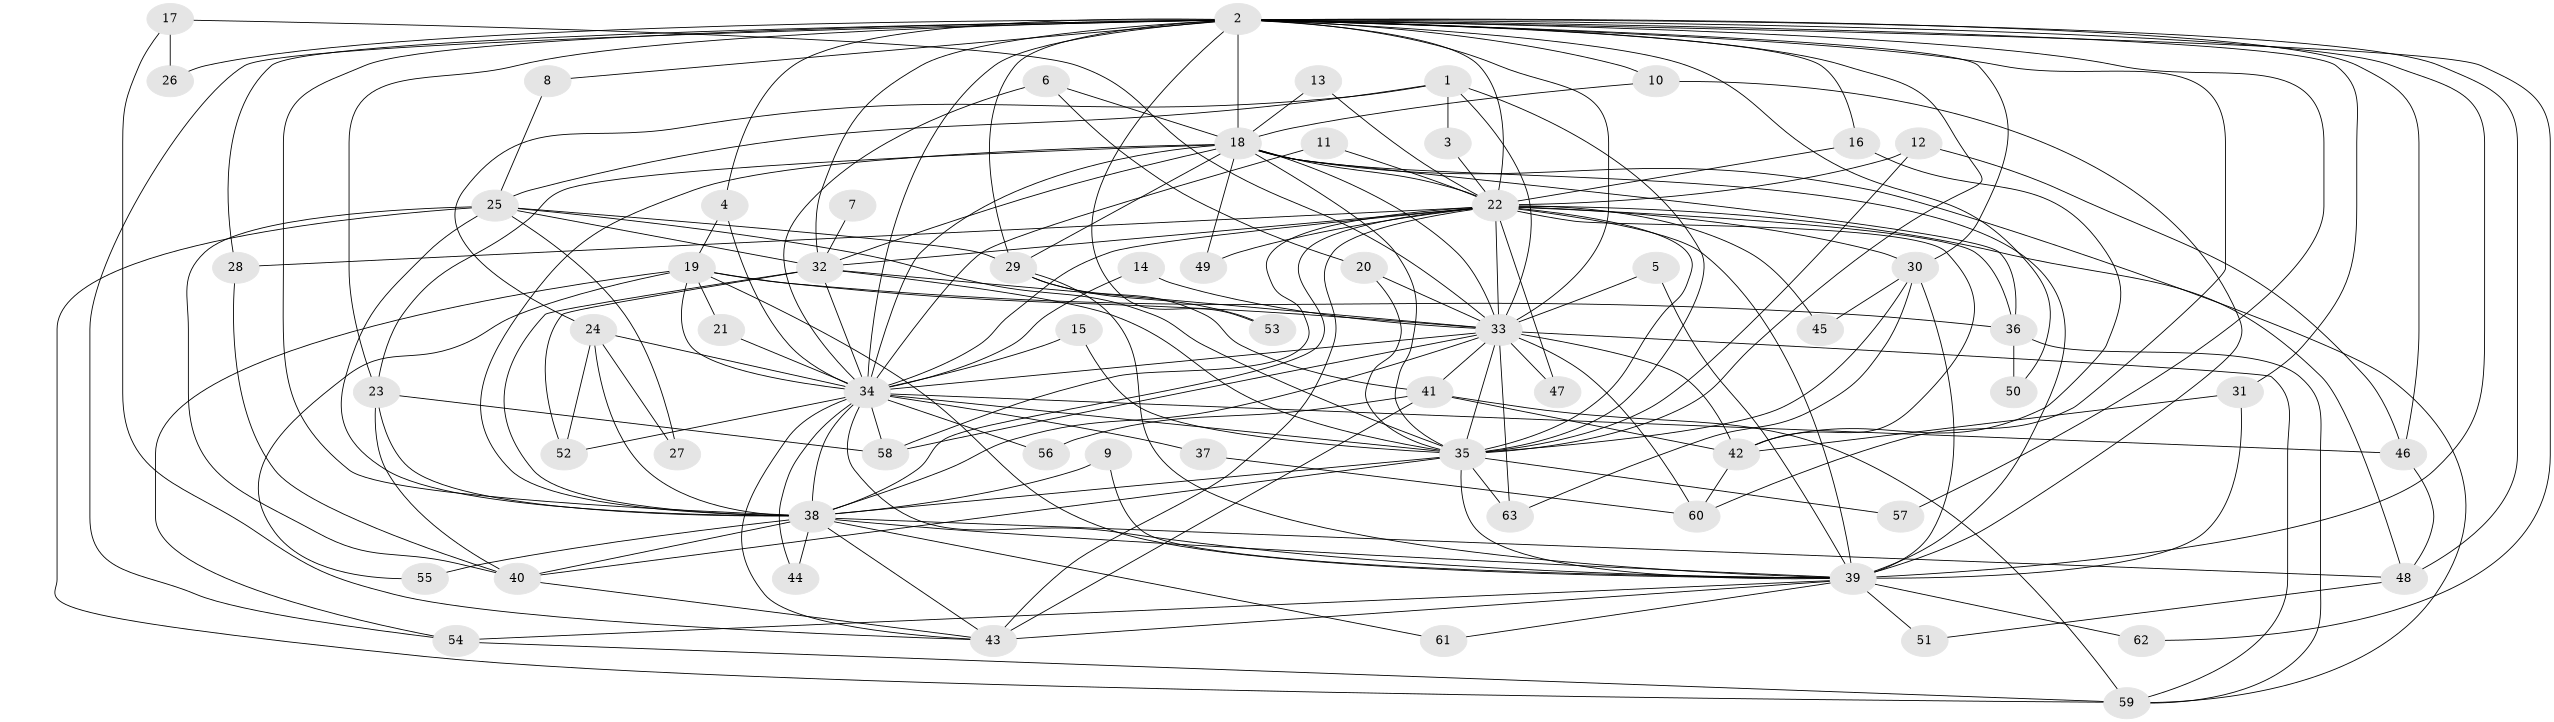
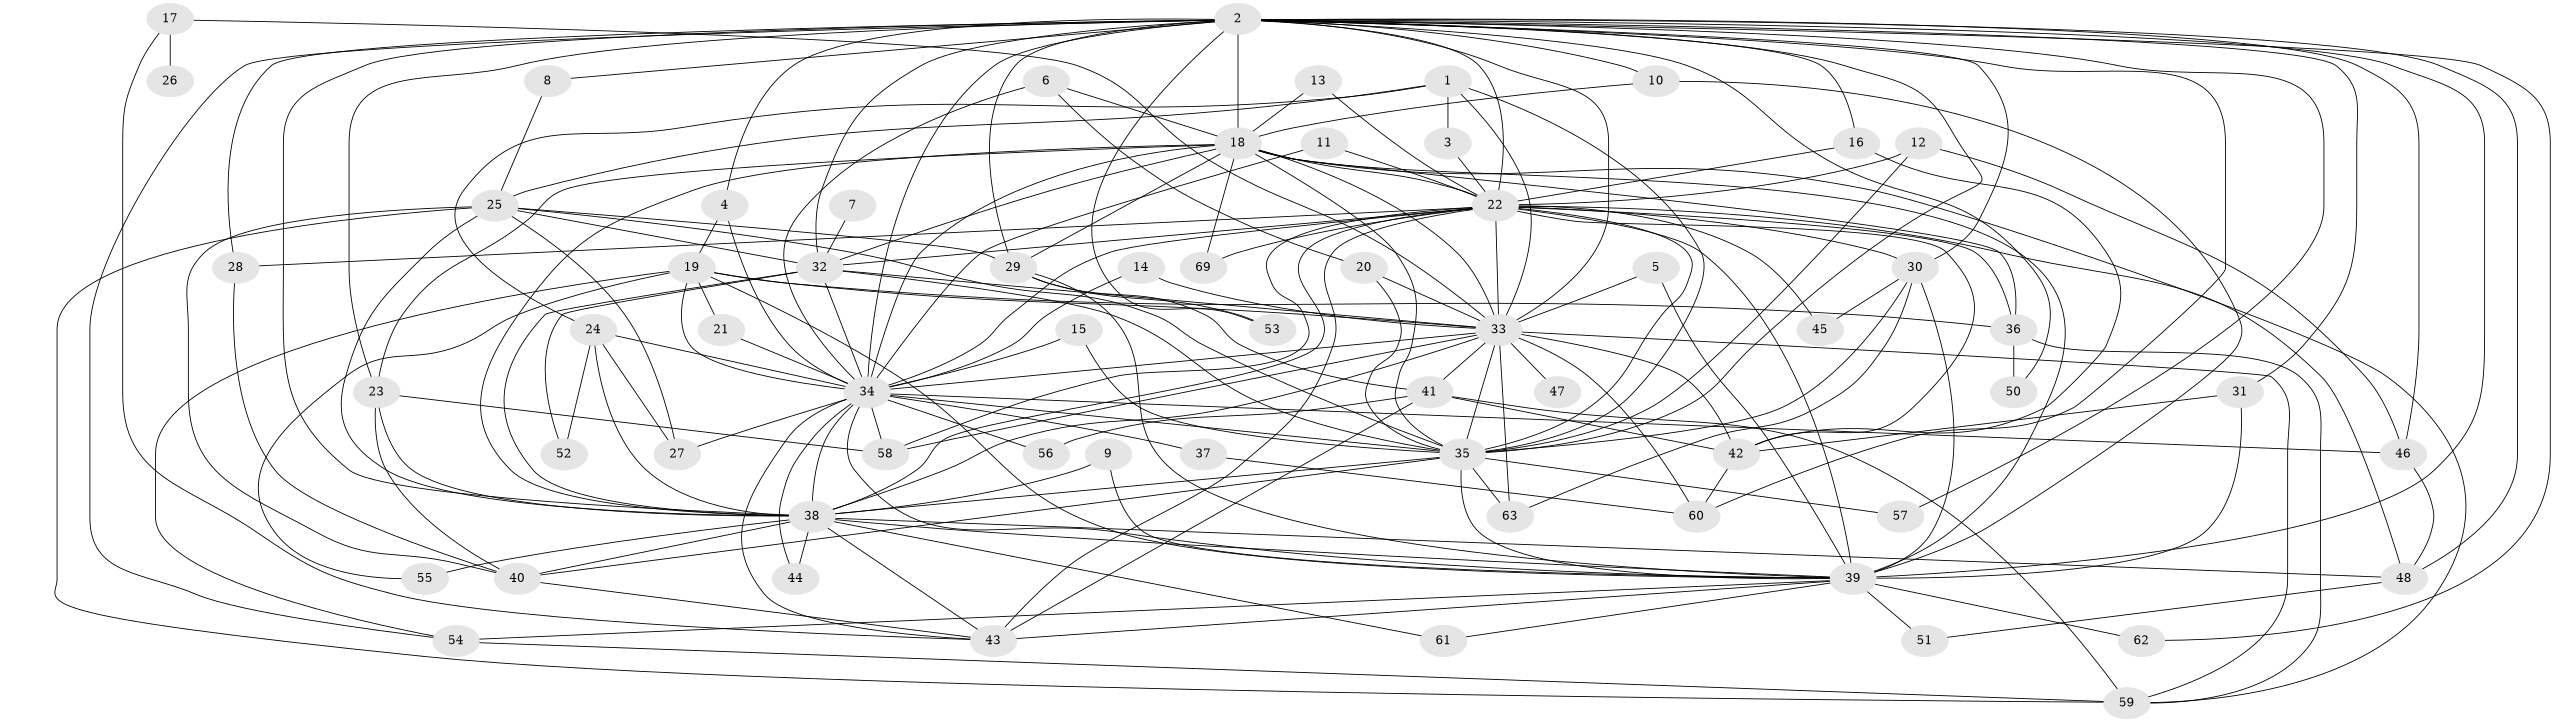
(700, 27) -> none
(1203, 268) -> (1203, 268)
(1525, 295) -> none
(716, 423) -> (772, 422)
